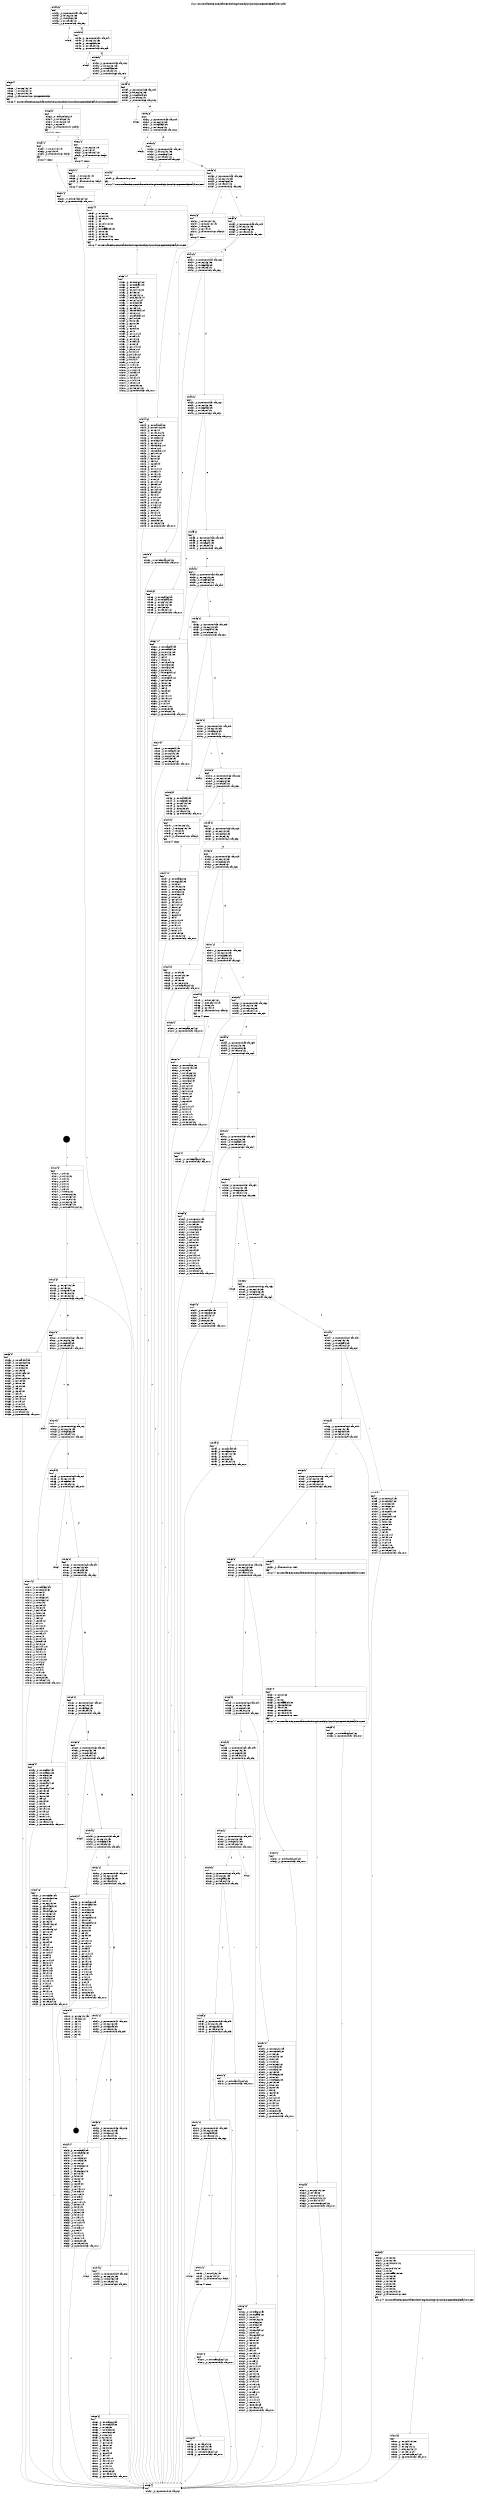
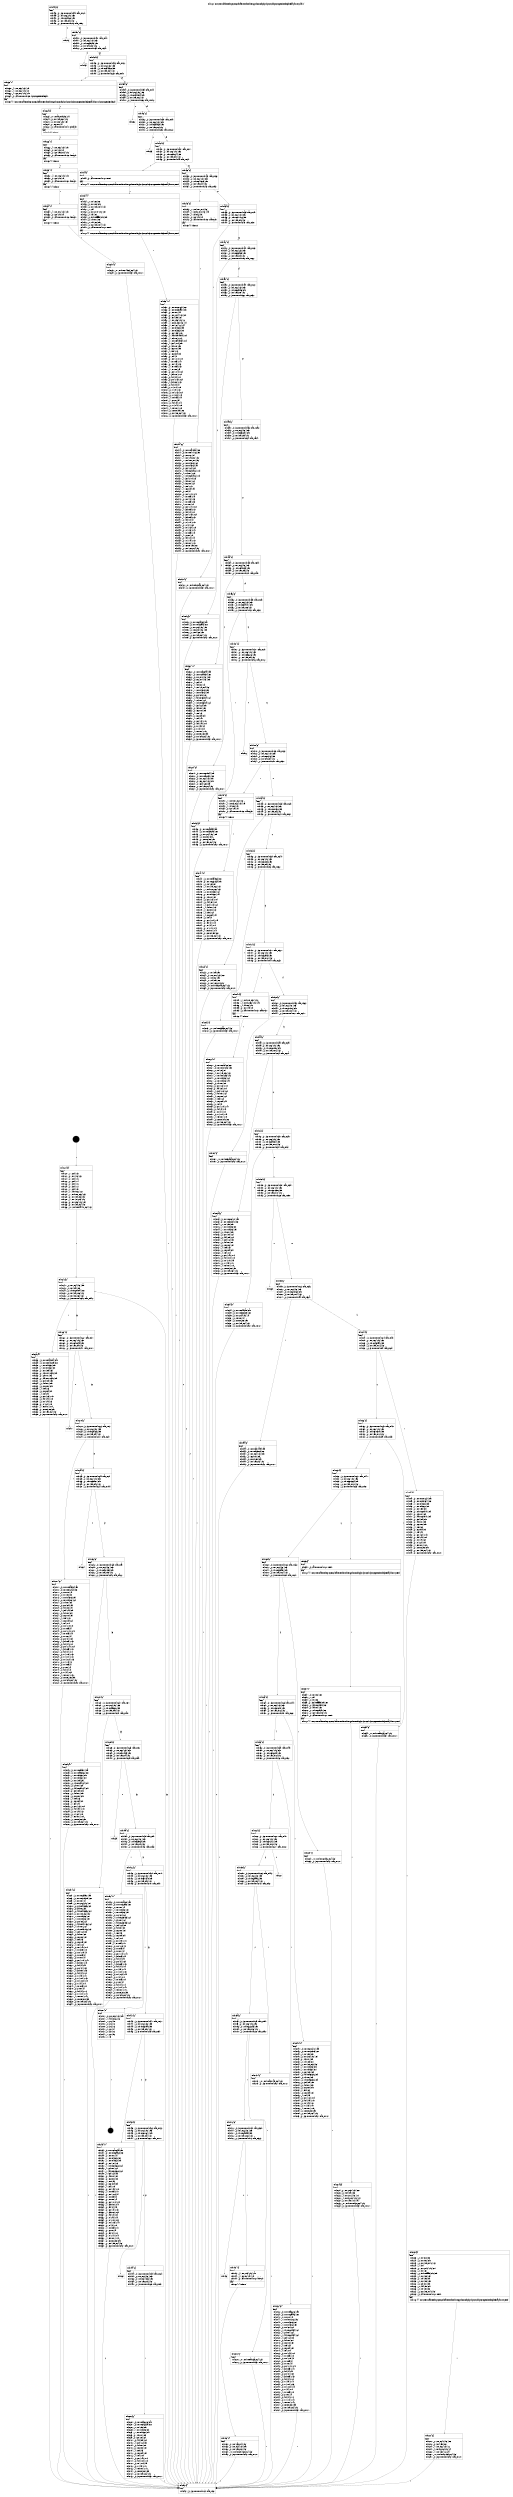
(58, 138) -> (60, 196)
